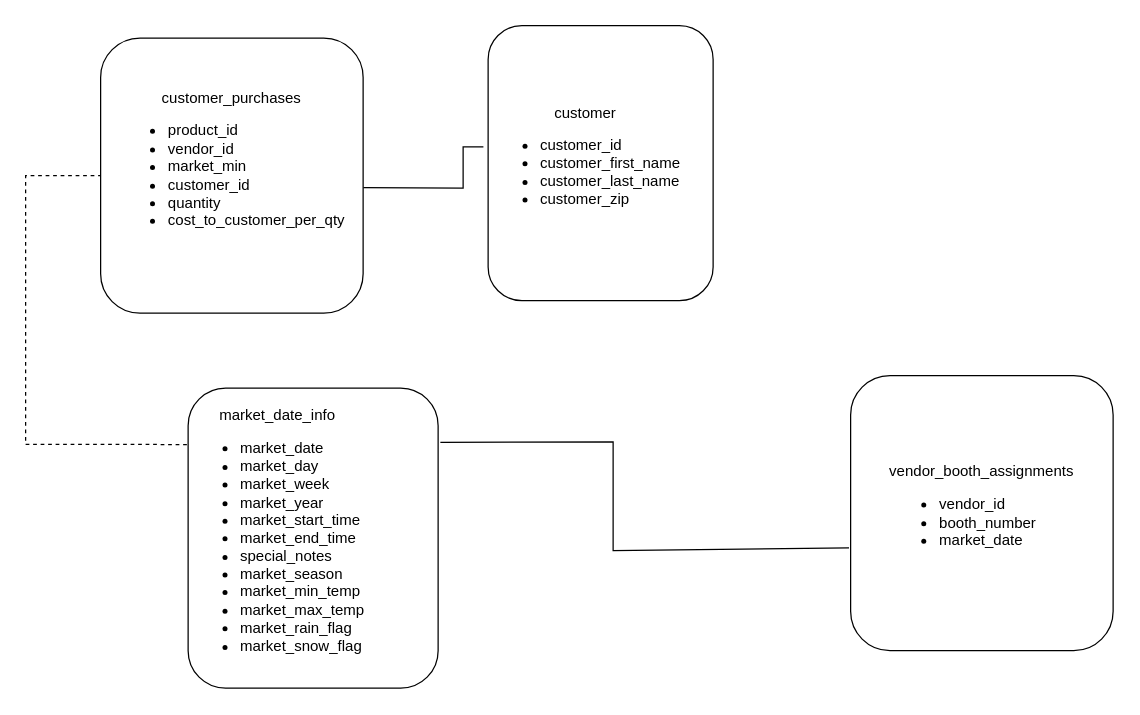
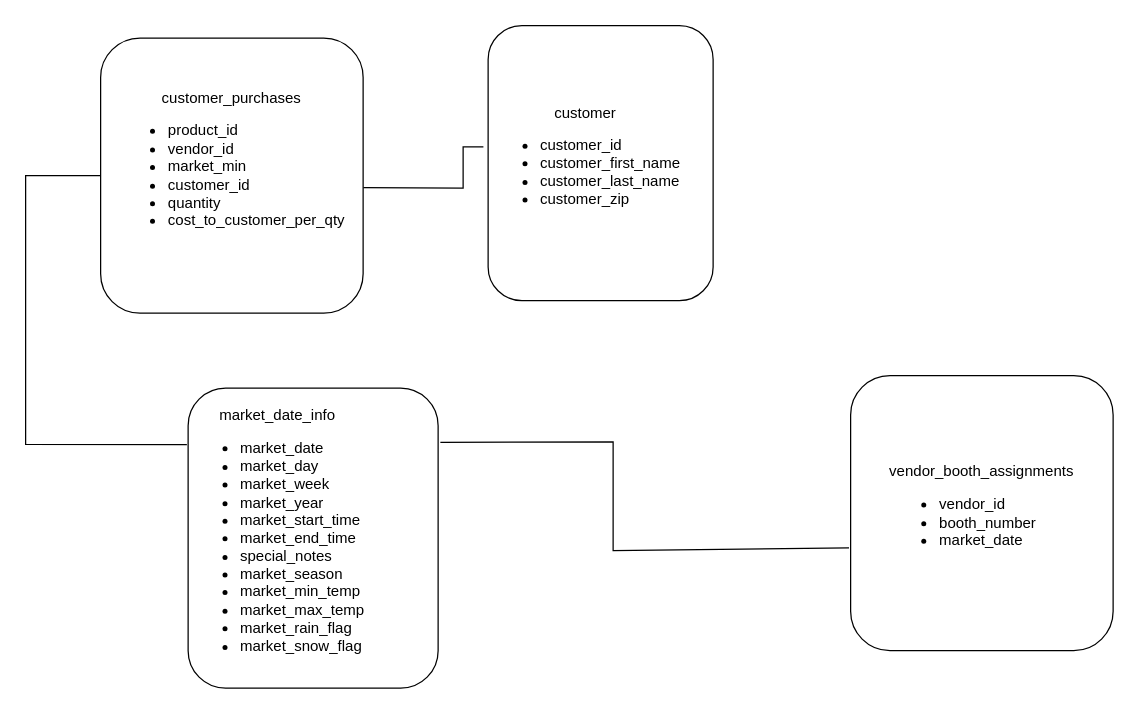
(26, 353) -> (26, 353)
